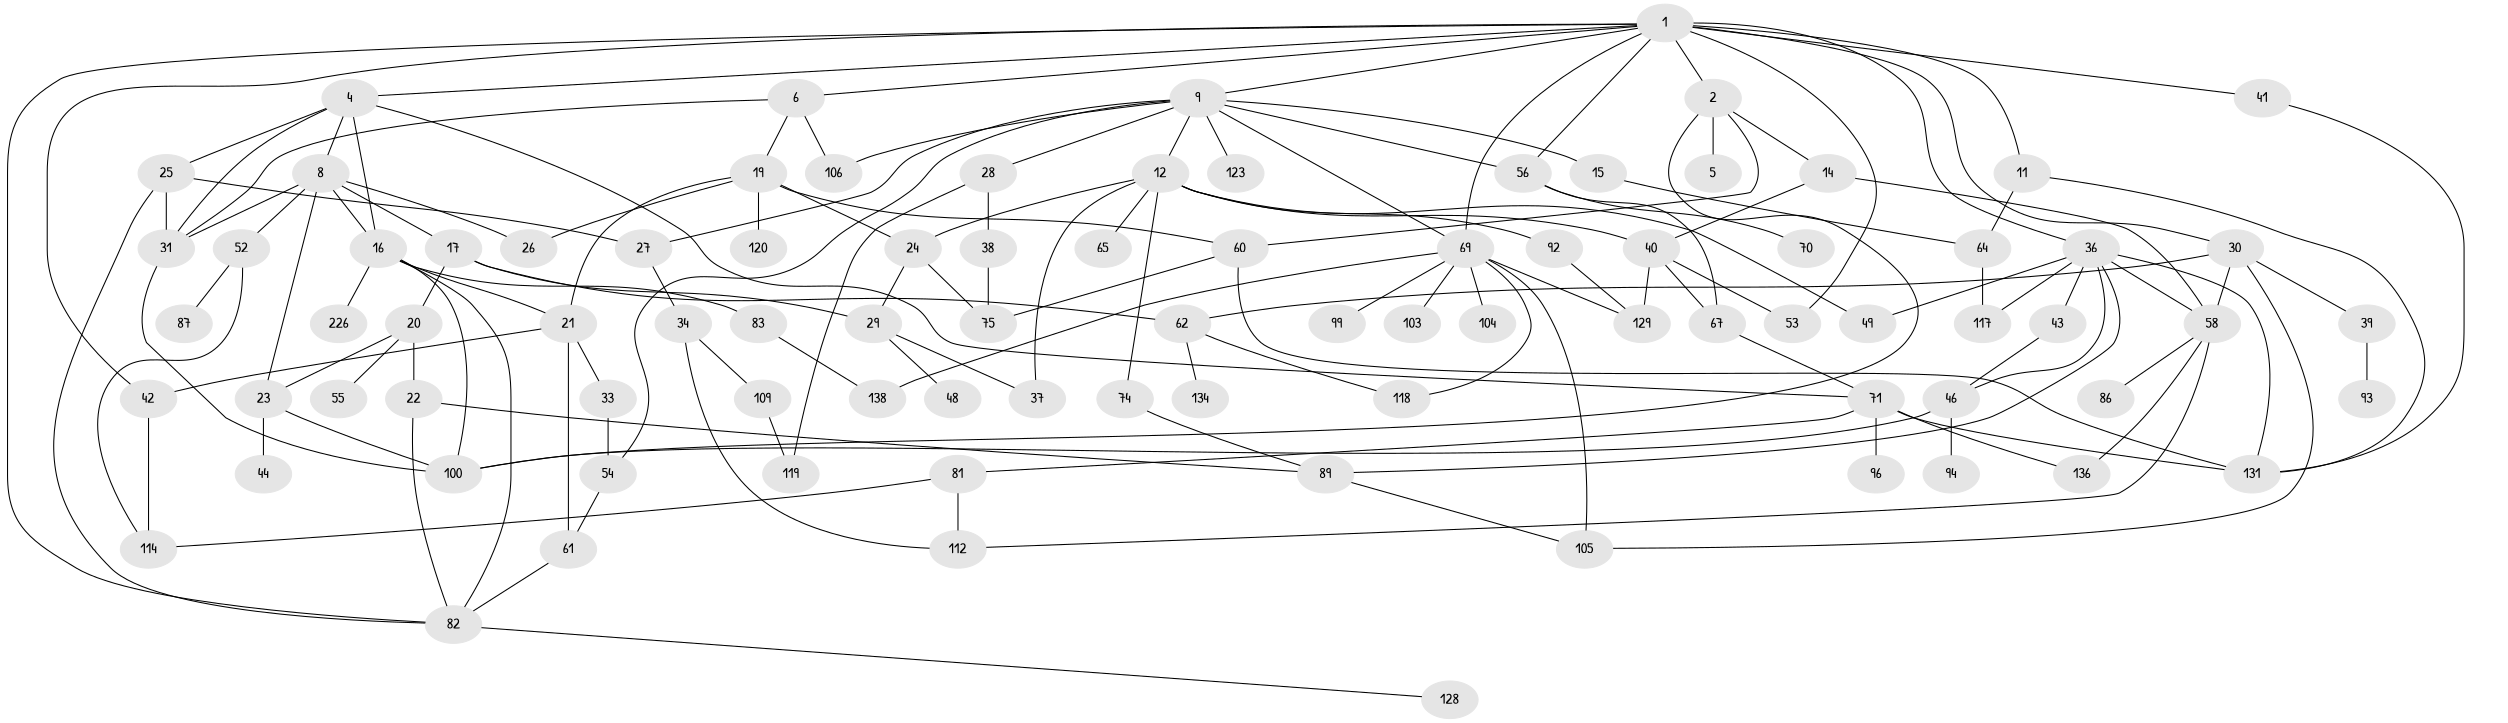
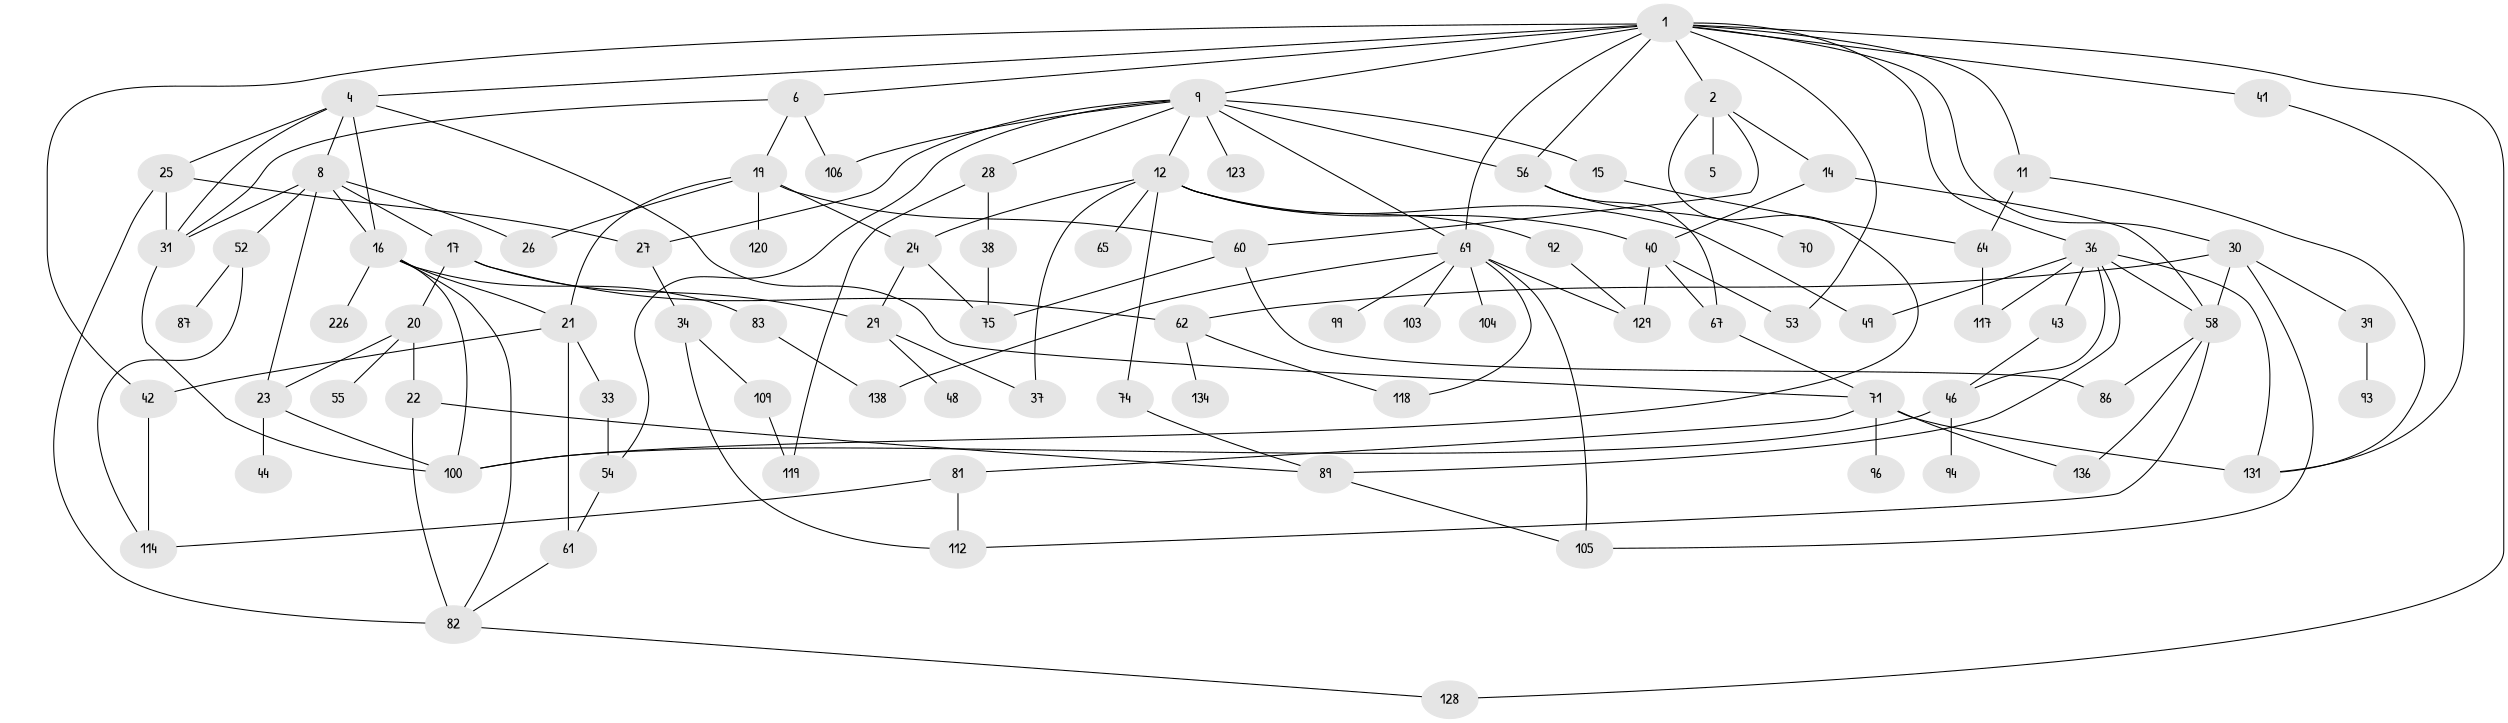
(400, 49) -> (2504, 457)
(1710, 373) -> (1644, 370)
